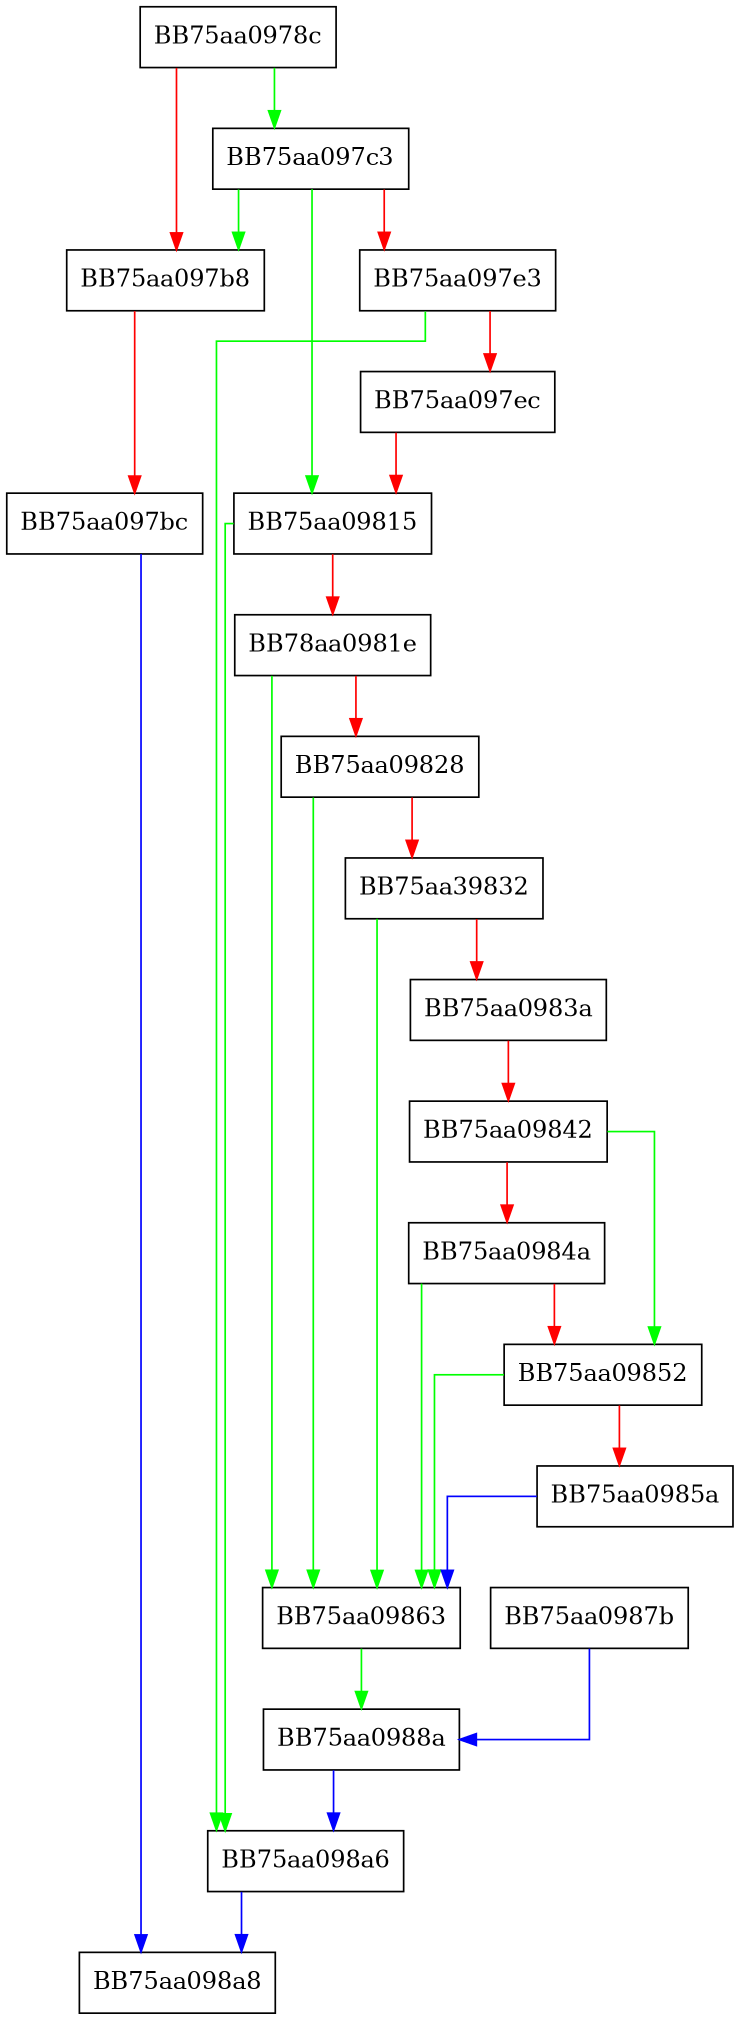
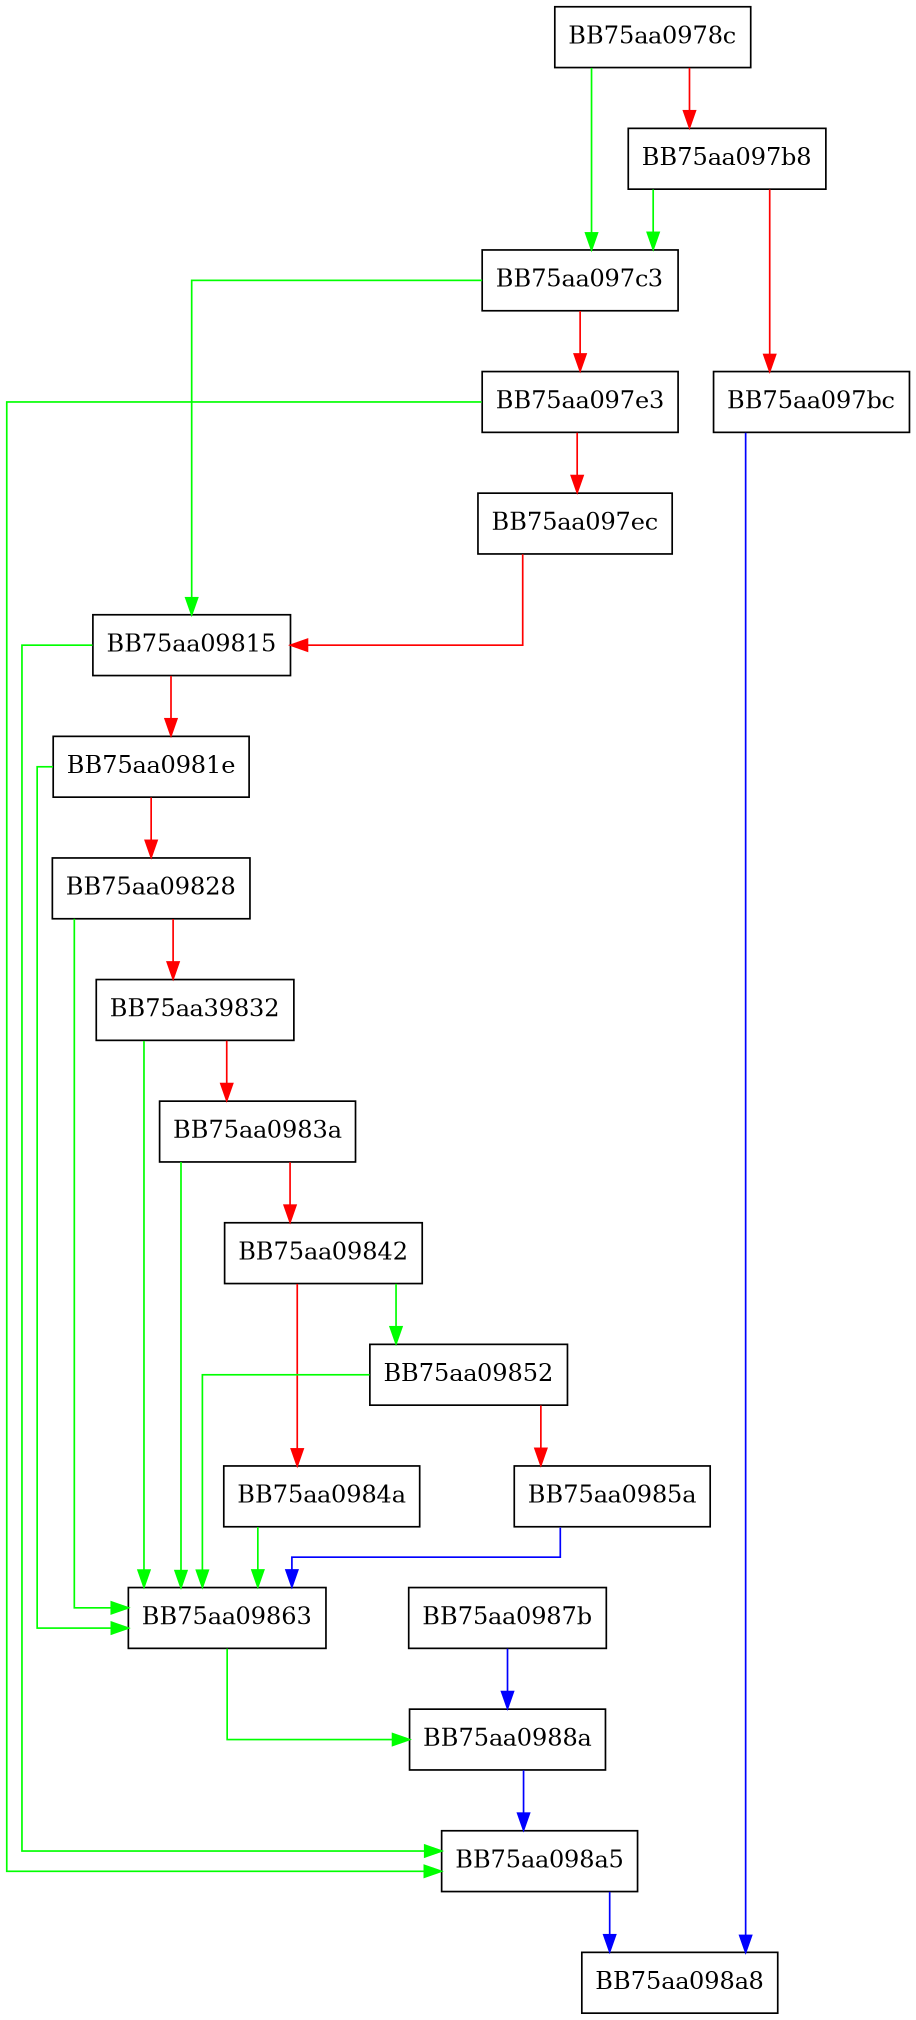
(239, 211) -> (653, 211)
(333, 645) -> (151, 767)
(554, 1305) -> none
none -> (181, 1366)
(306, 1861) -> (540, 1861)
